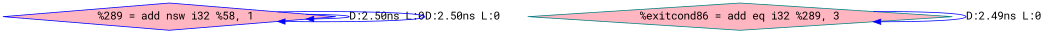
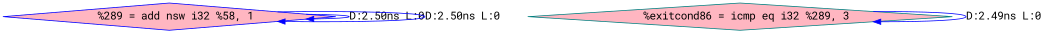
(740, 17) -> (740, 17)
